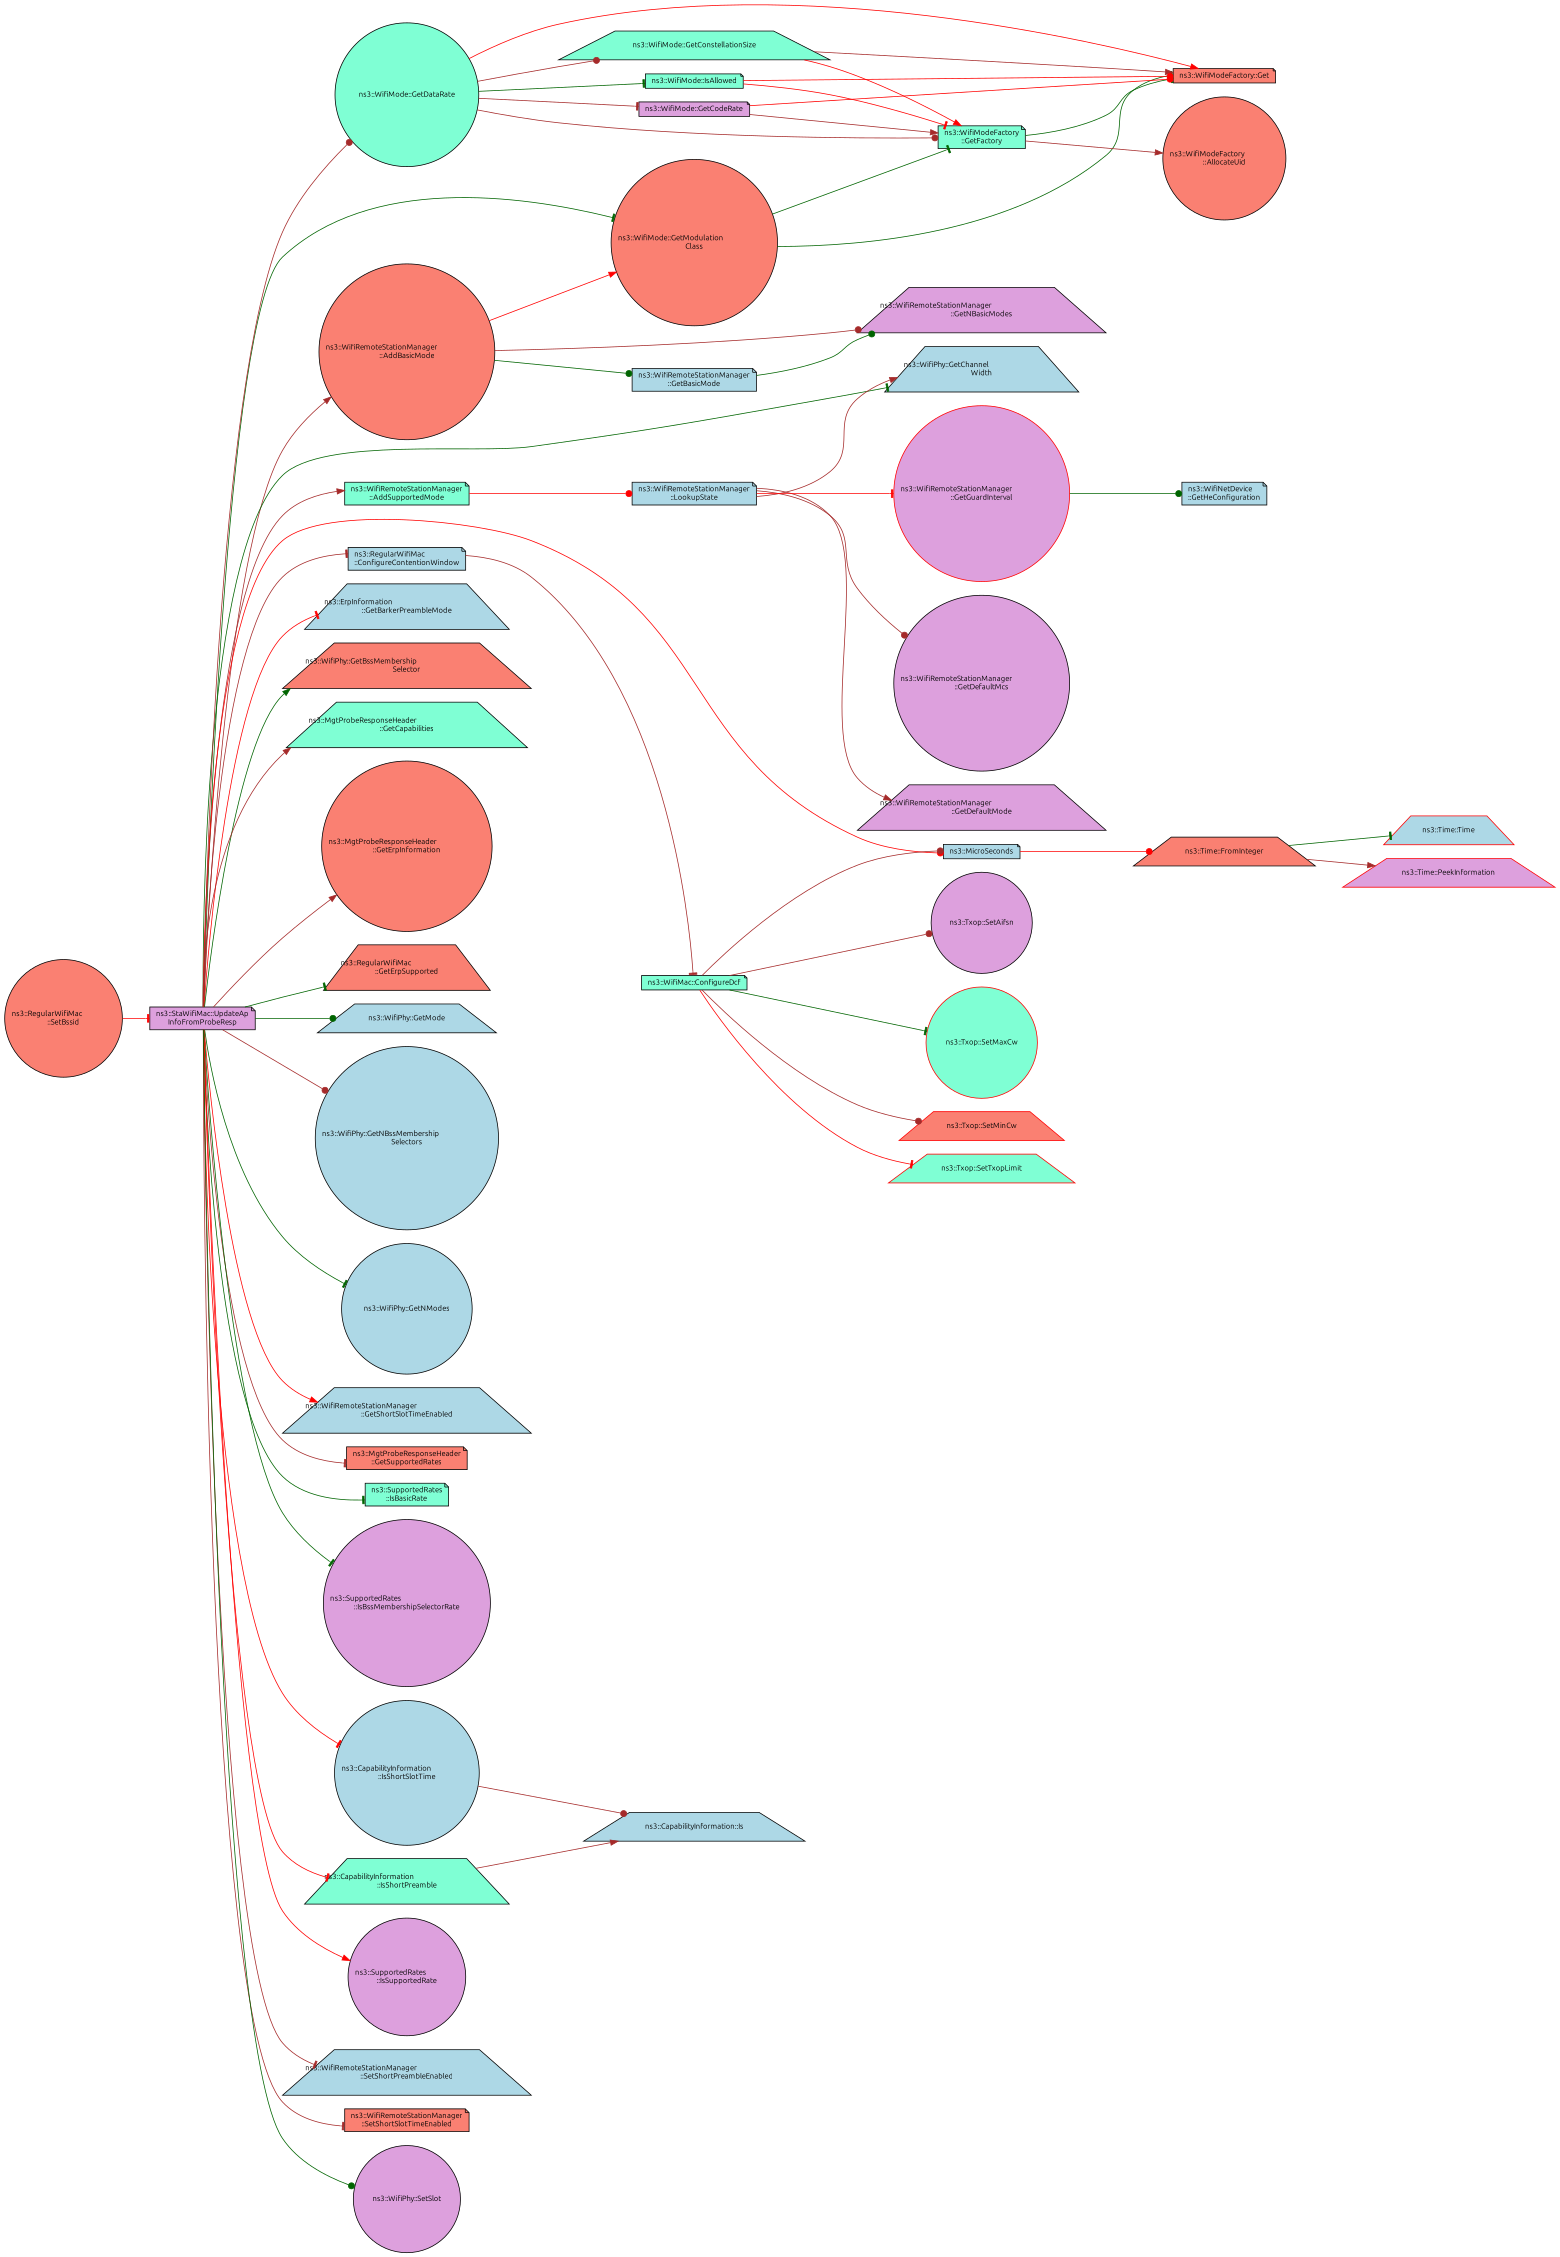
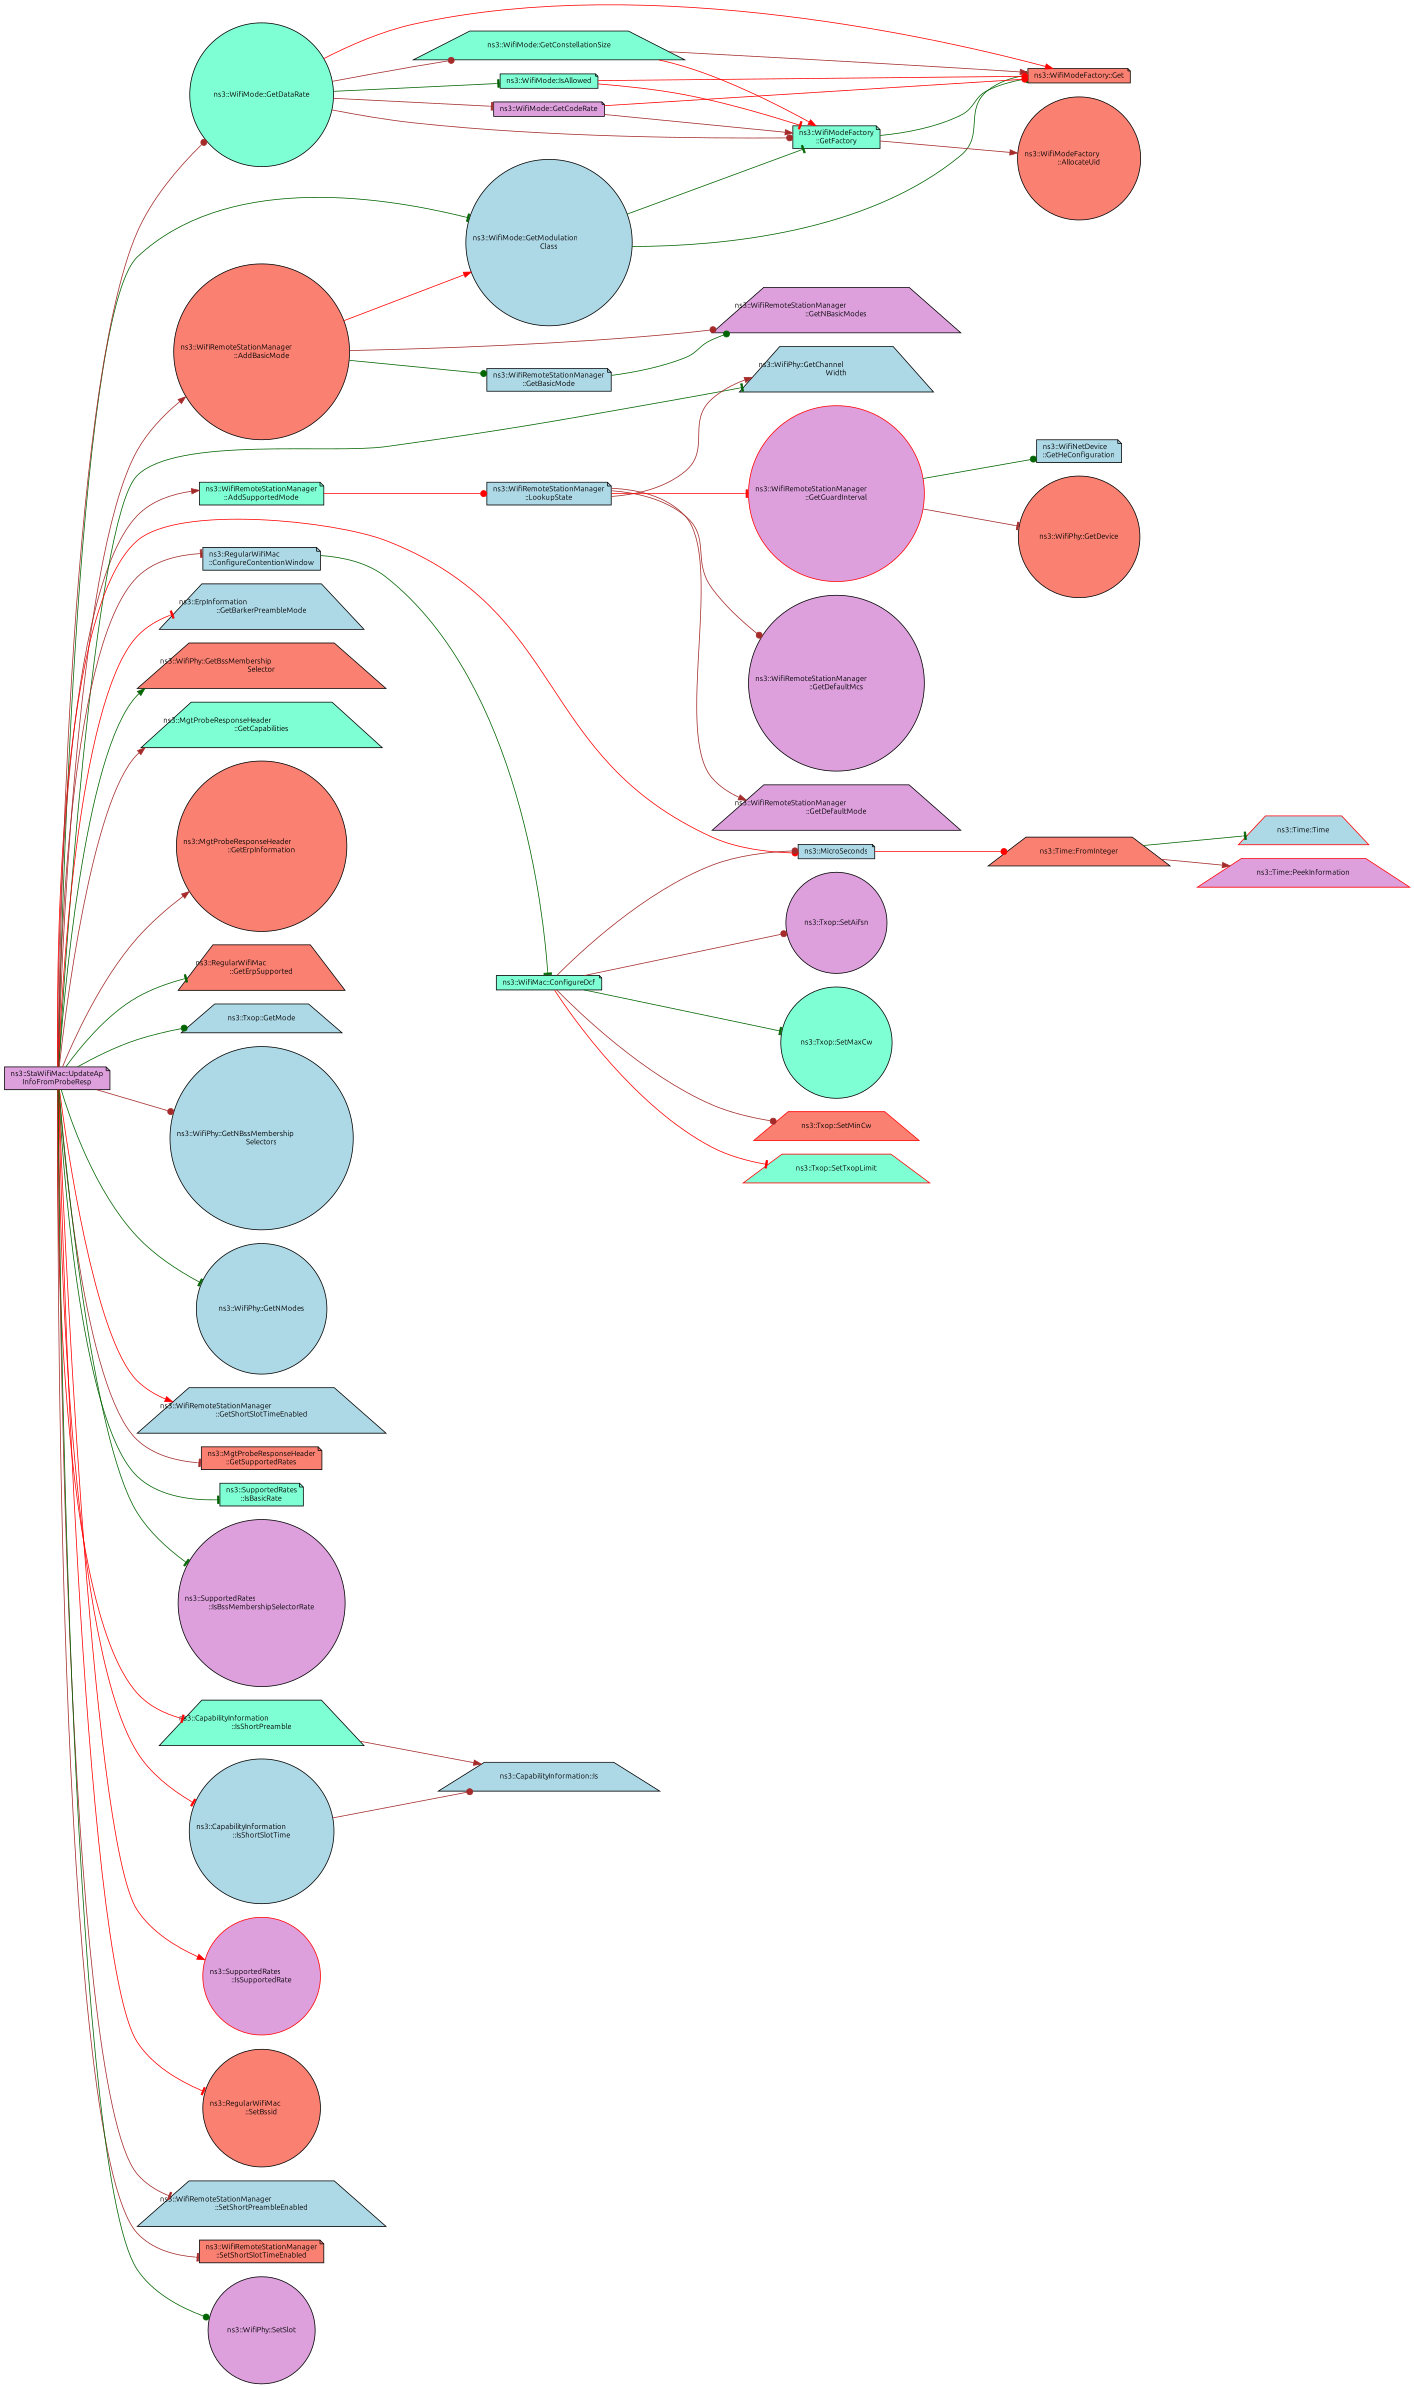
(694, 243) -> (549, 243)
none -> (1079, 537)
(636, 725) -> (491, 725)
(134, 1018) -> (81, 1609)
(407, 1018) -> (262, 1018)
(982, 1043) -> (836, 1043)
(407, 1977) -> (262, 1976)
